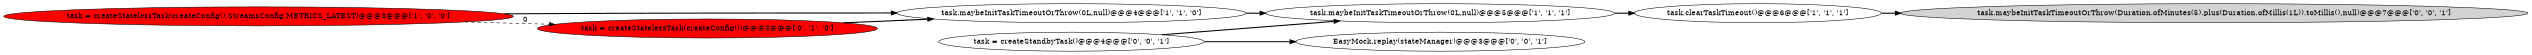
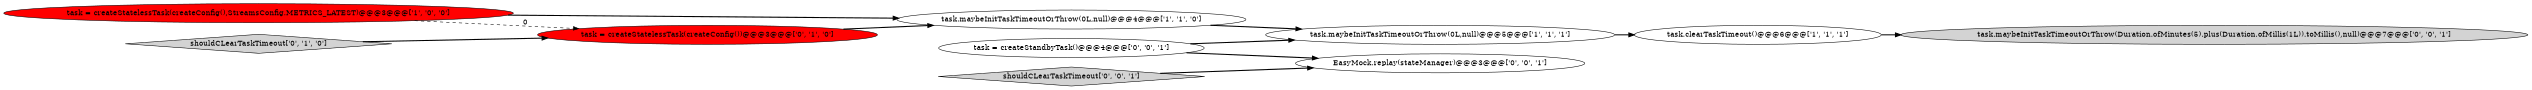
none -> (259, 44)
none -> (1071, 77)
